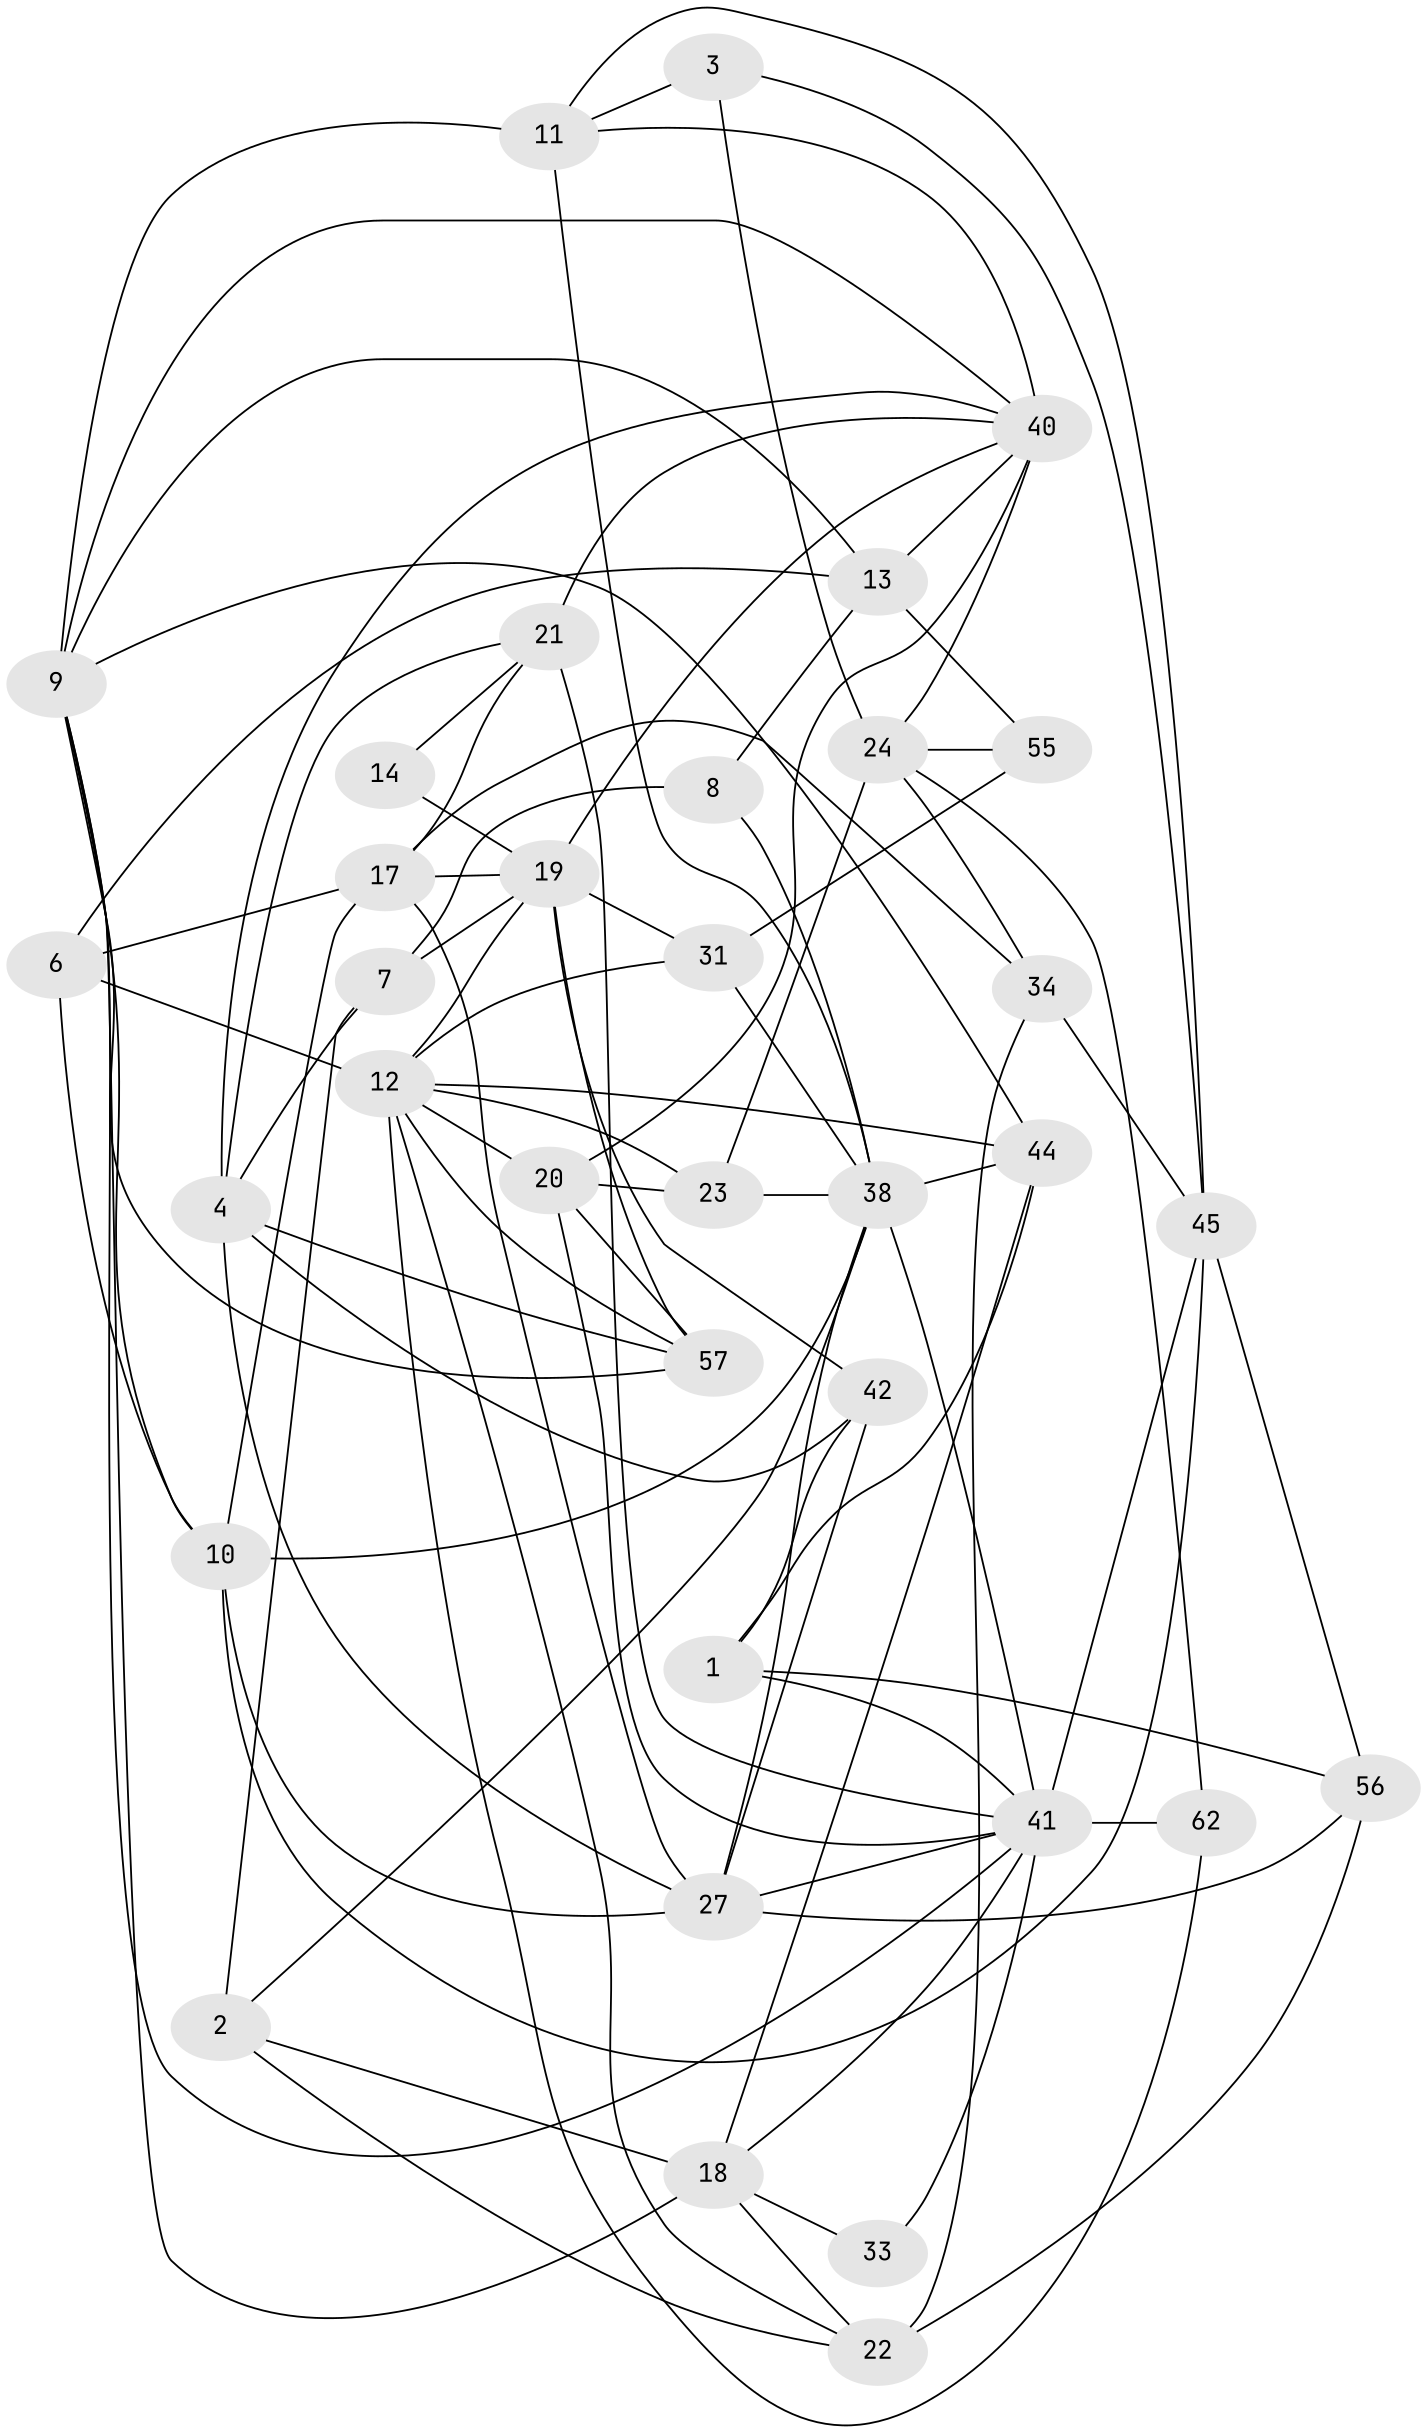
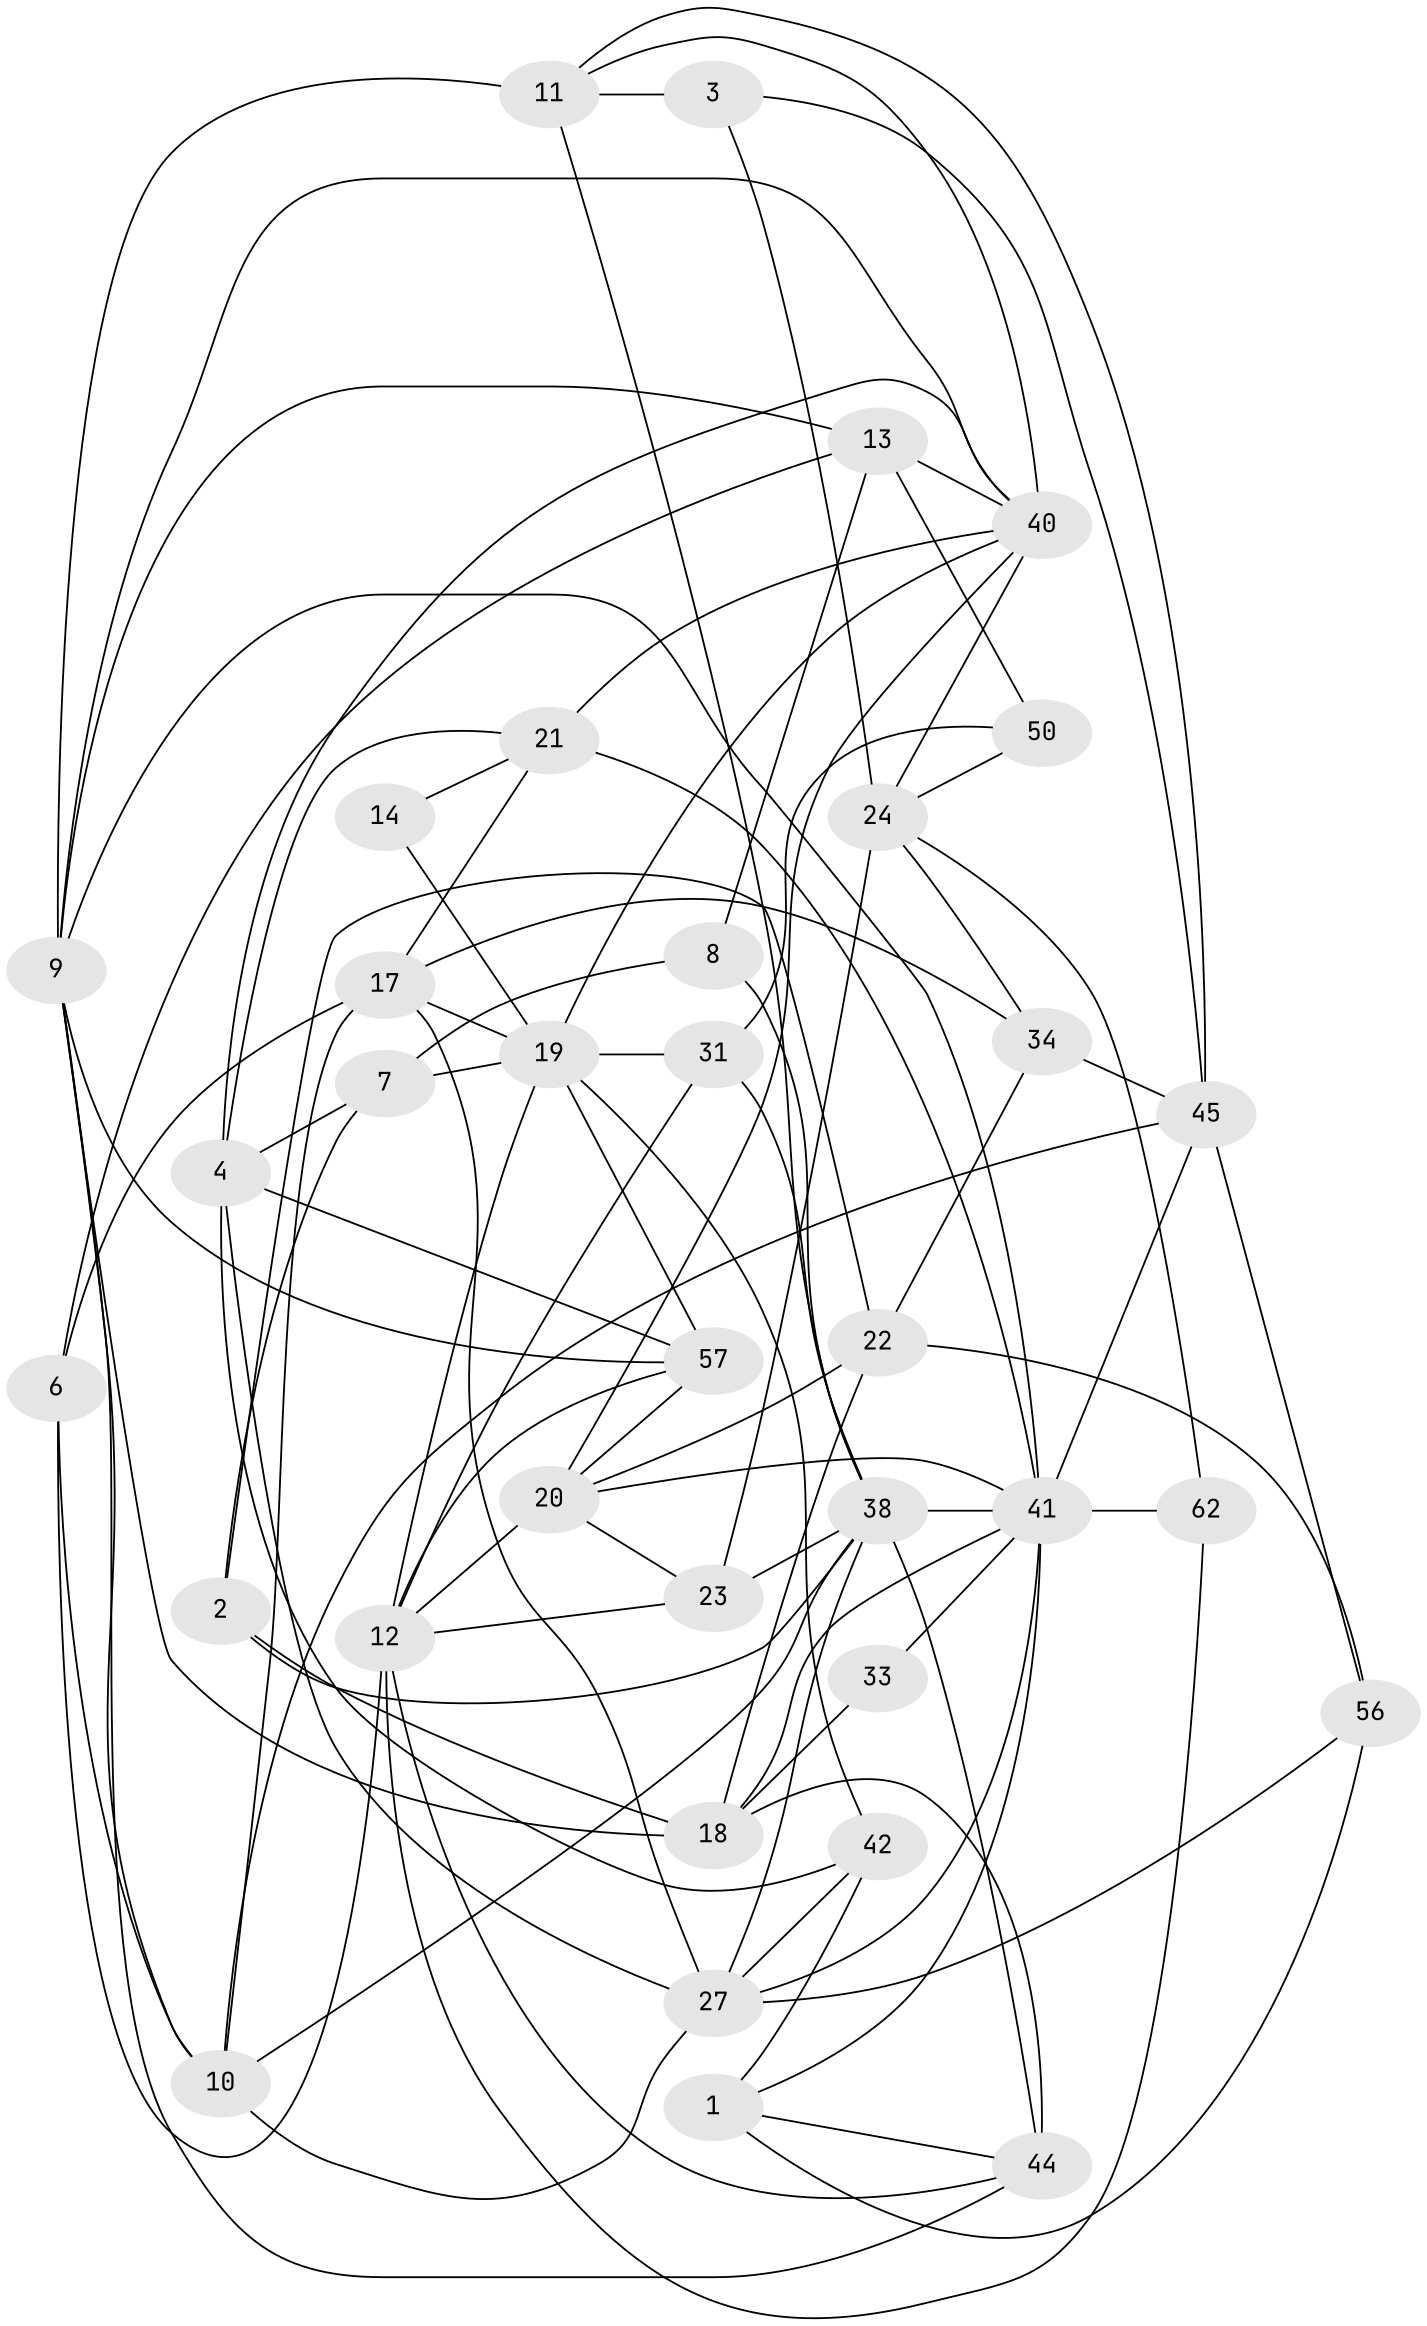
(1042, 750) -> (1042, 733)
(576, 1768) -> (720, 1431)
